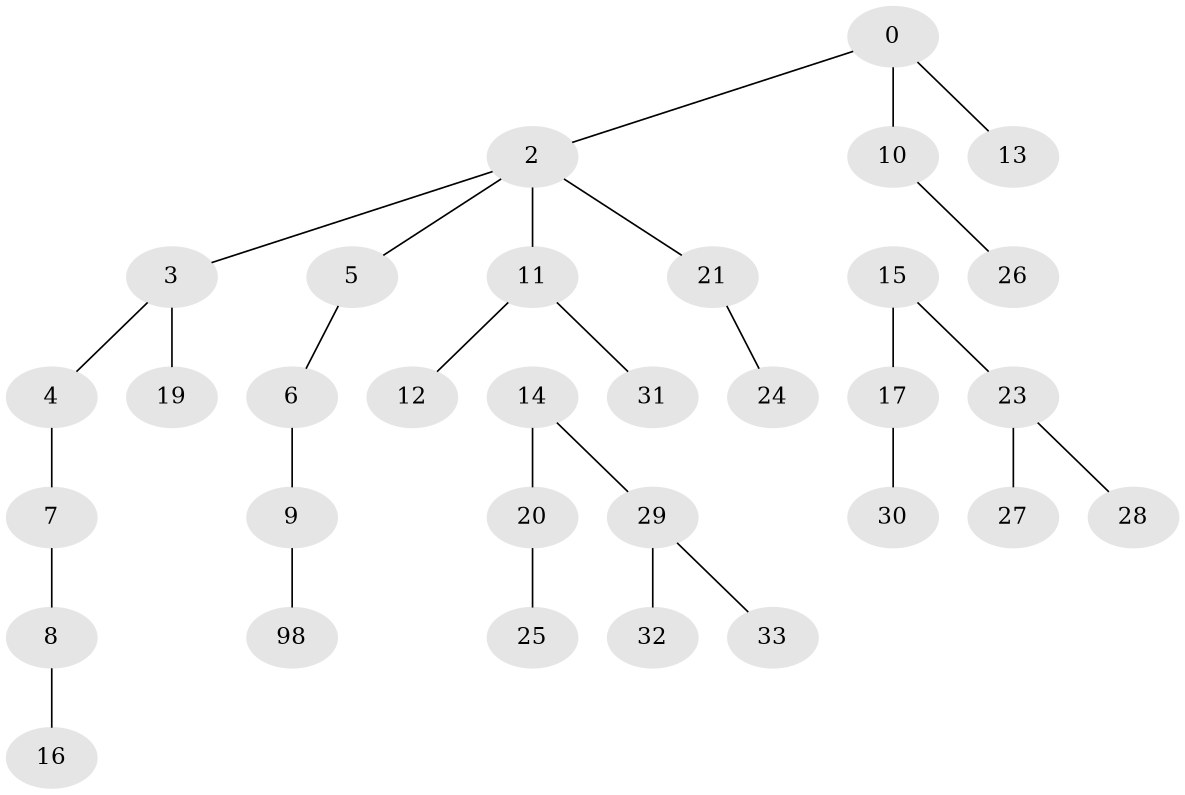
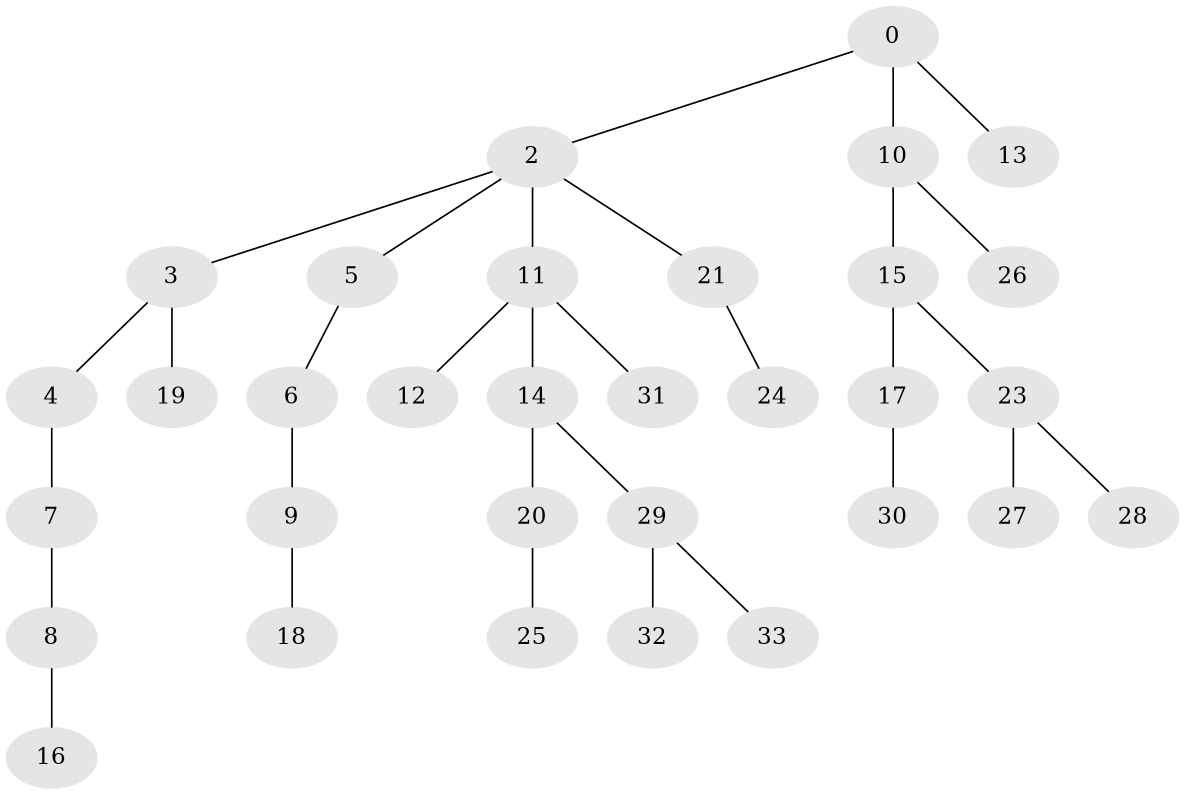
none -> (893, 217)
none -> (533, 337)
(292, 638) -> (292, 638)
